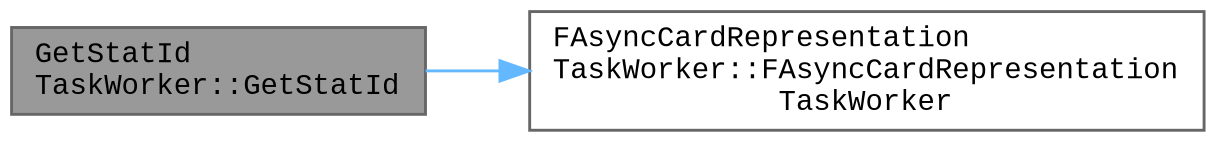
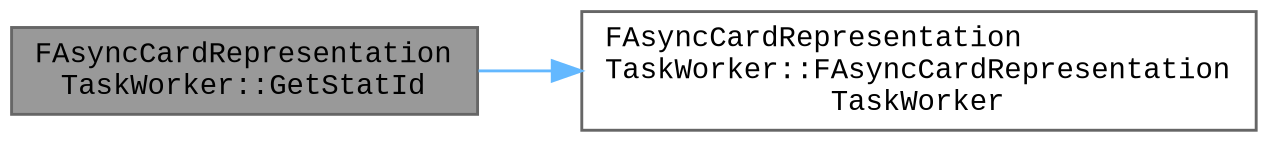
(219, 71) -> (245, 71)
